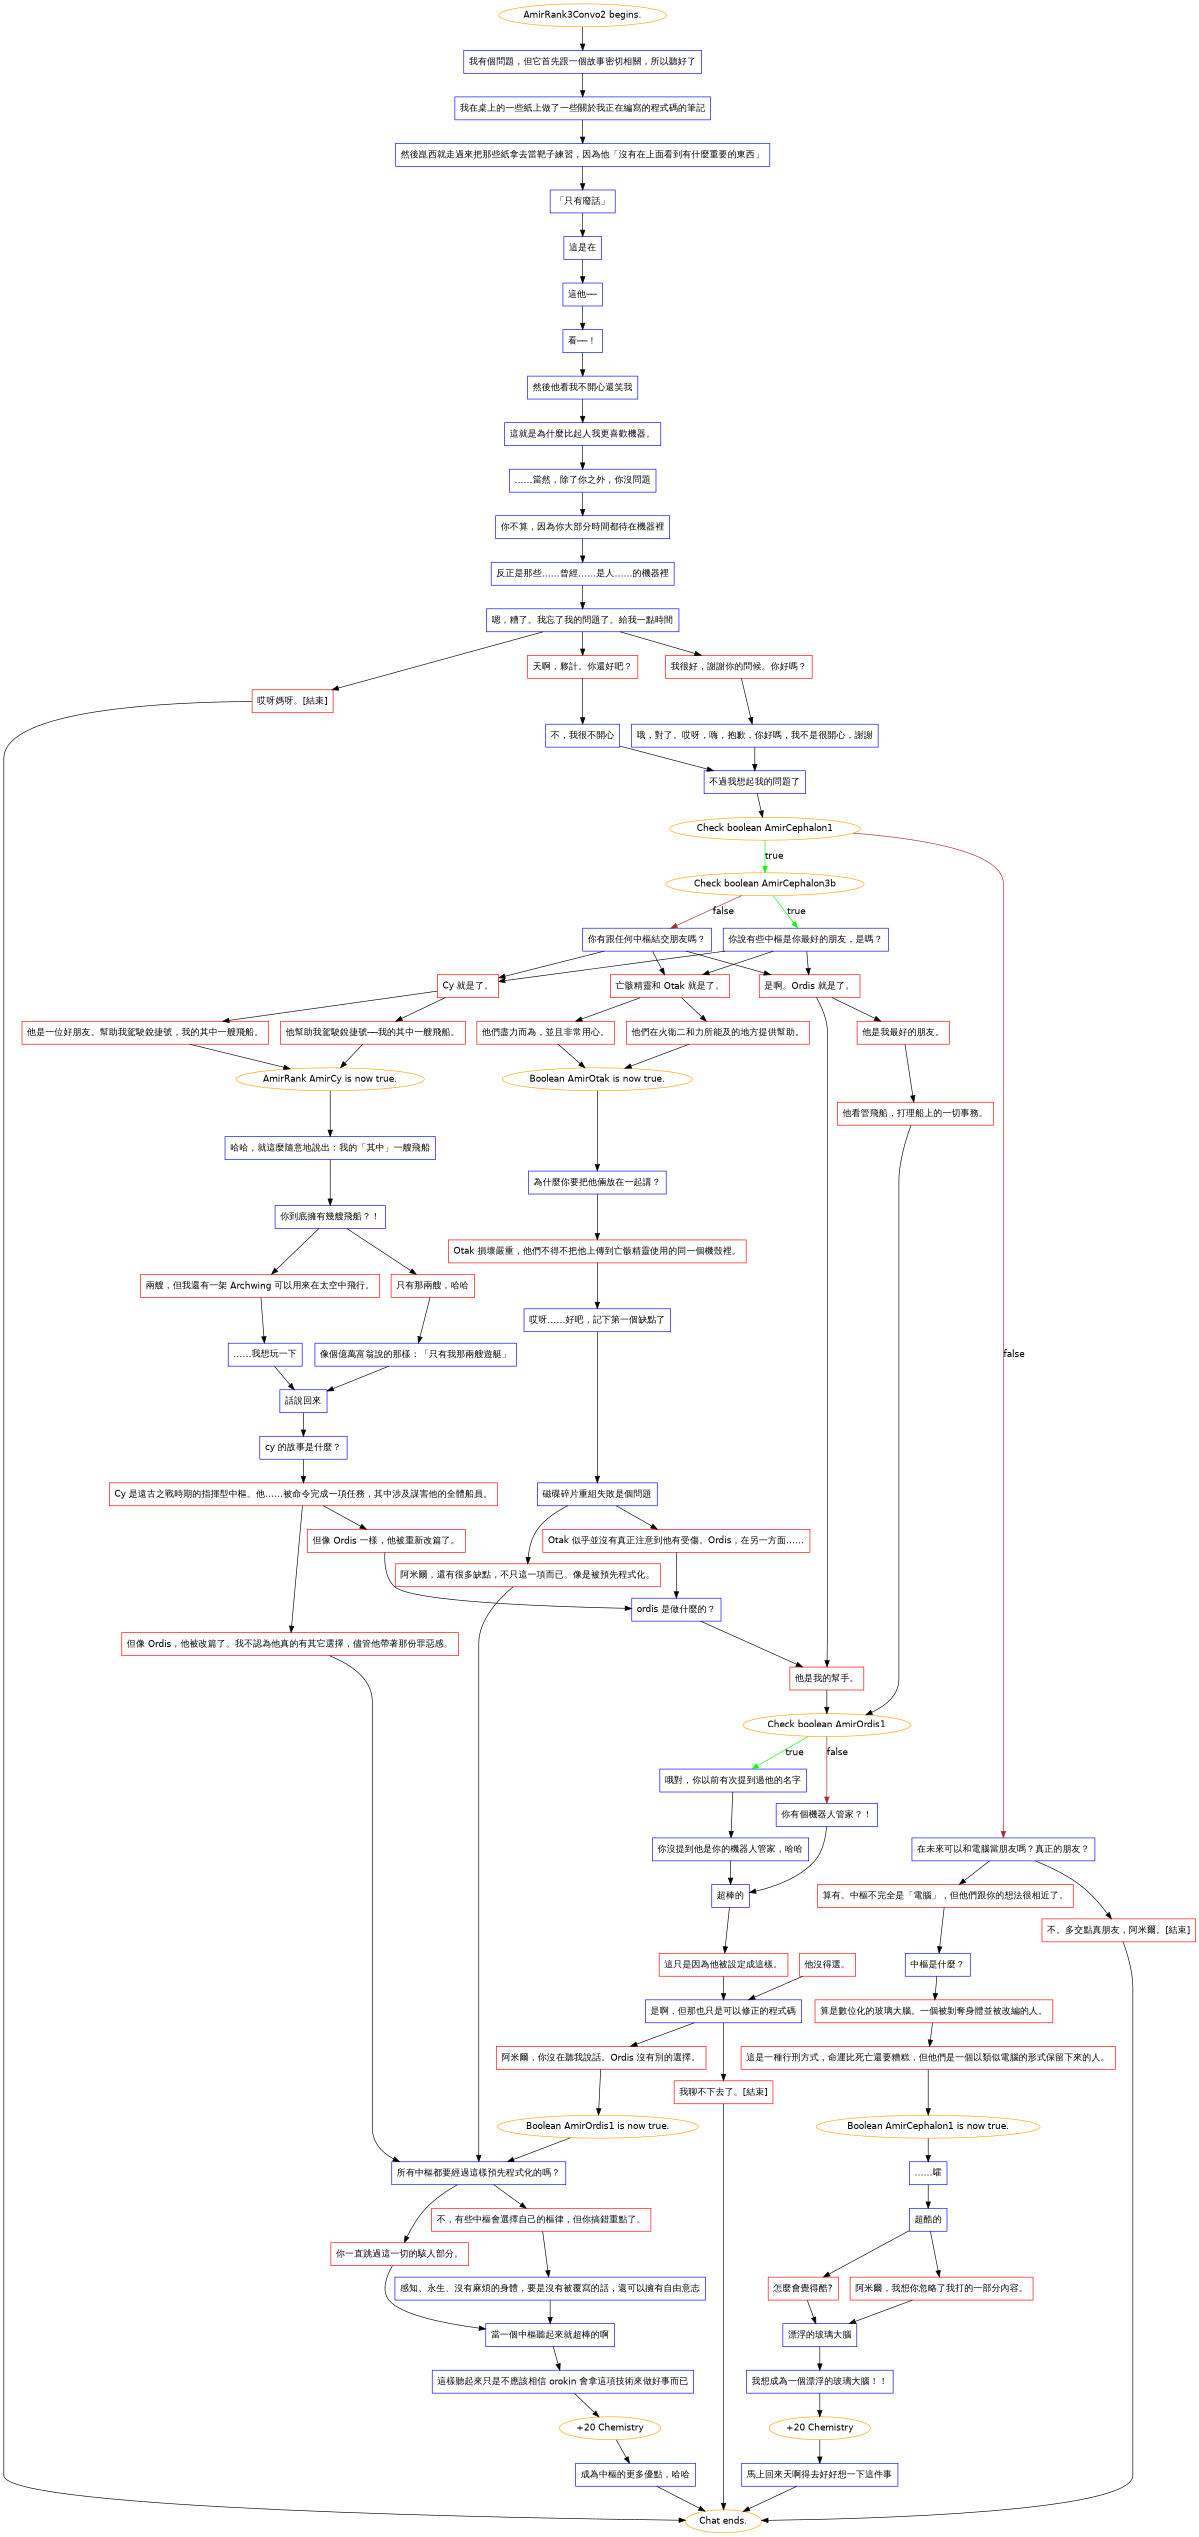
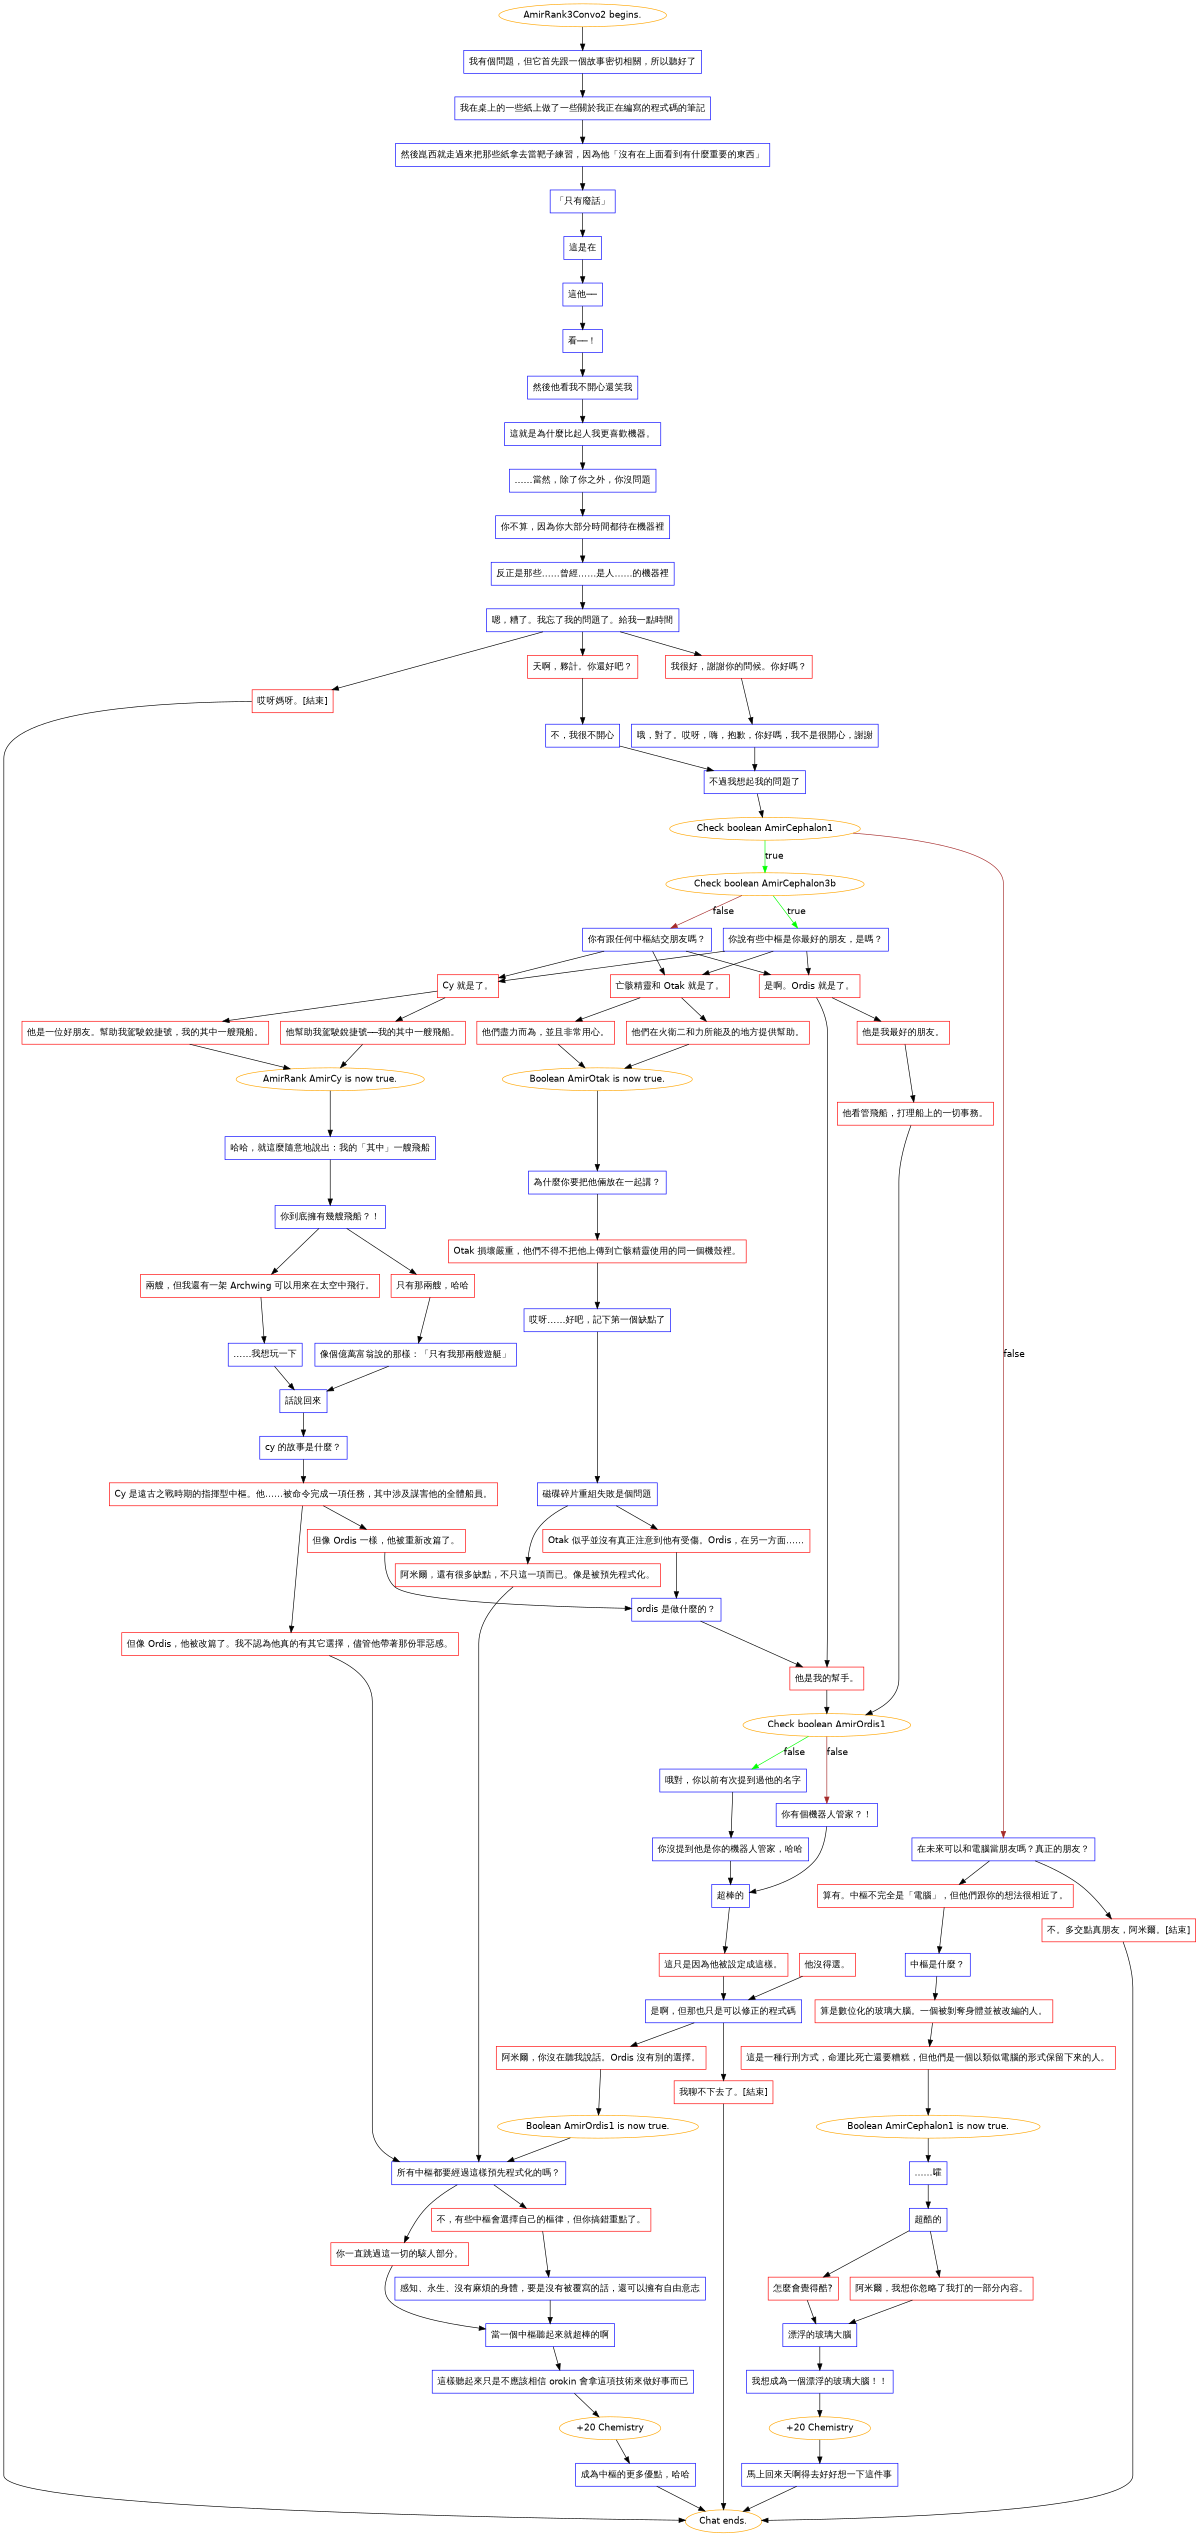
(795, 1753) -> (795, 1753)
